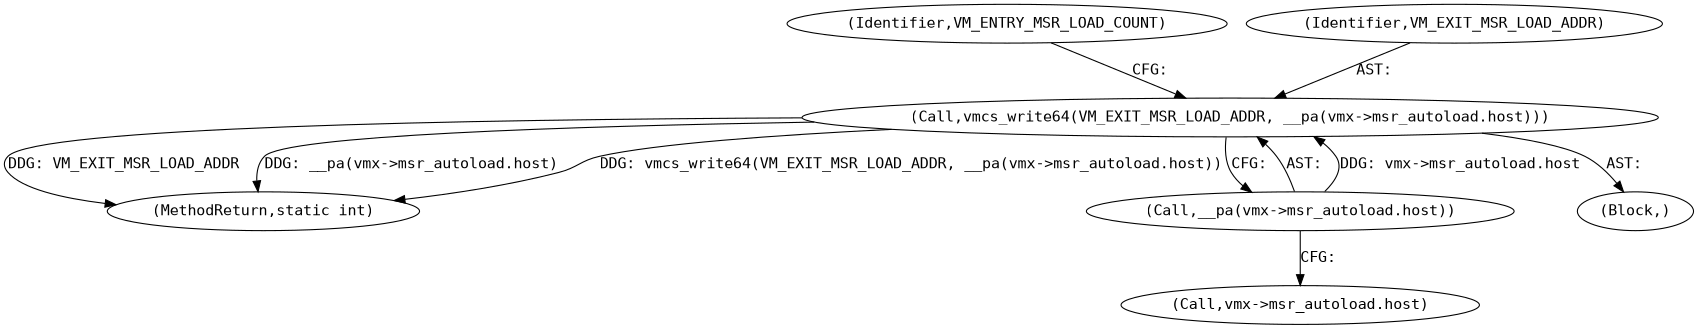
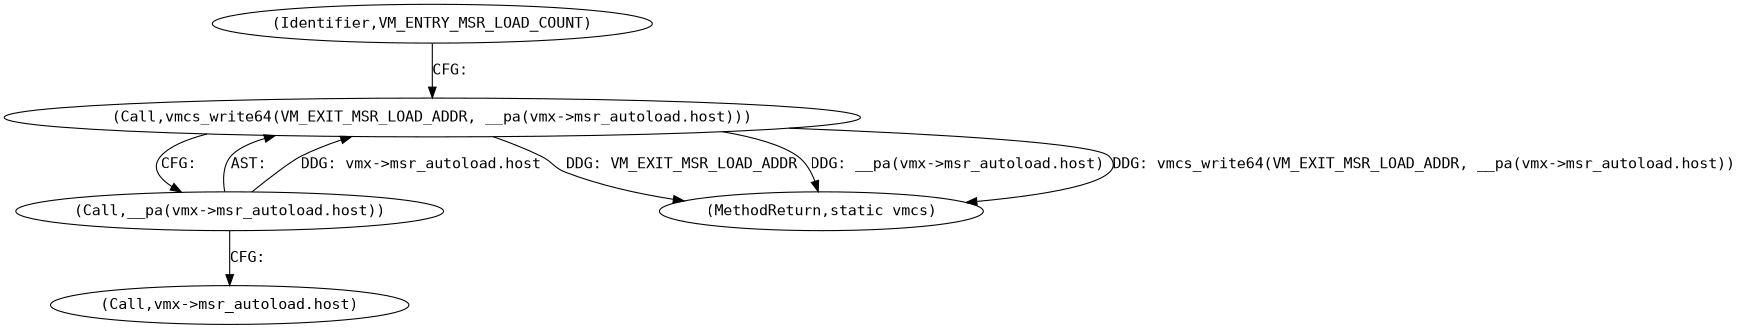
(1454, 24) -> none
(263, 211) -> (821, 211)
(1635, 211) -> none
